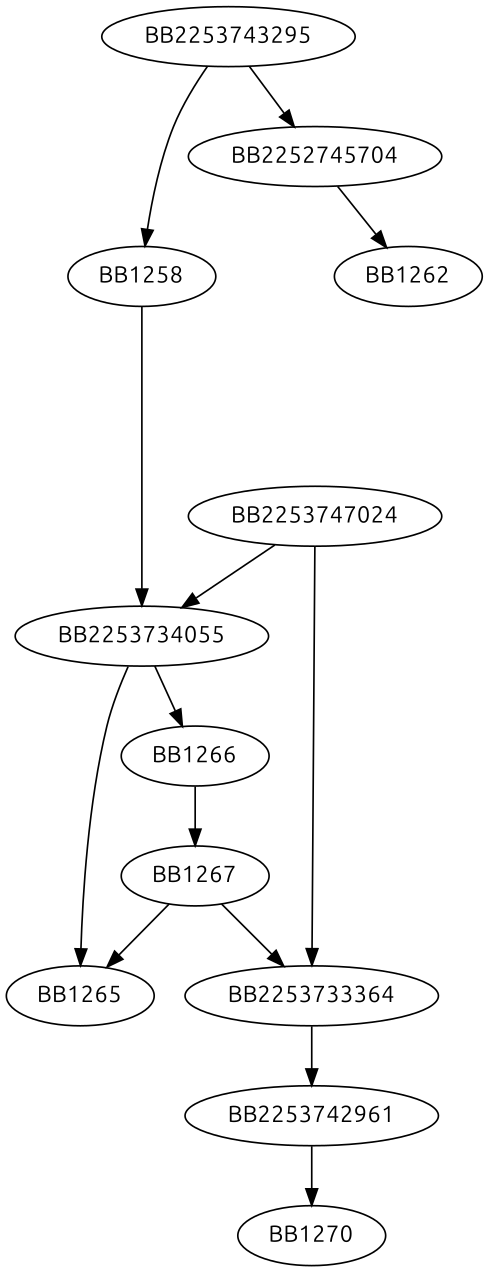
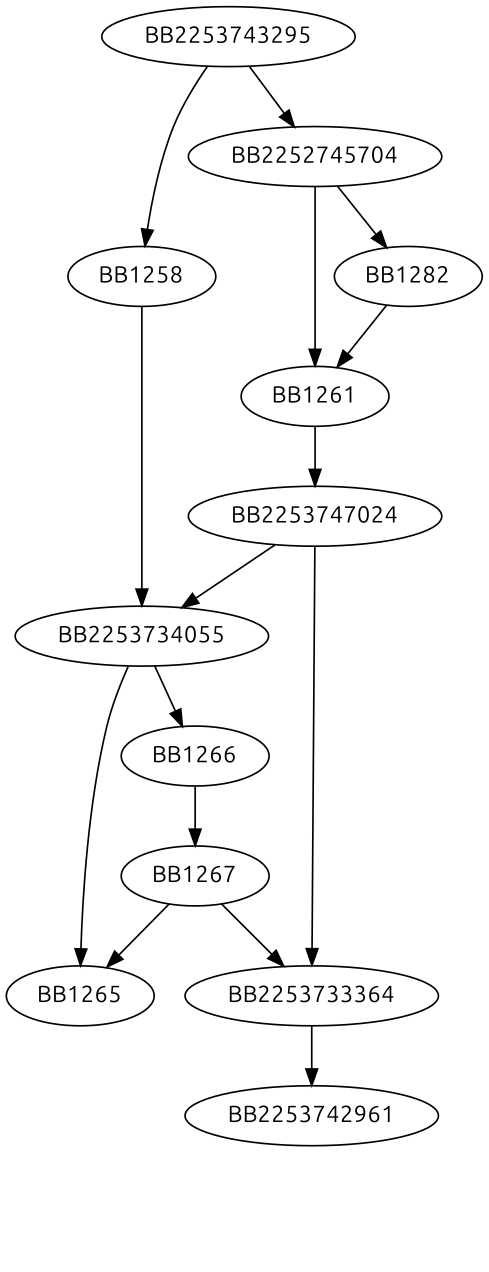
(408, 276) -> (408, 276)
none -> (315, 396)
(312, 1236) -> none
